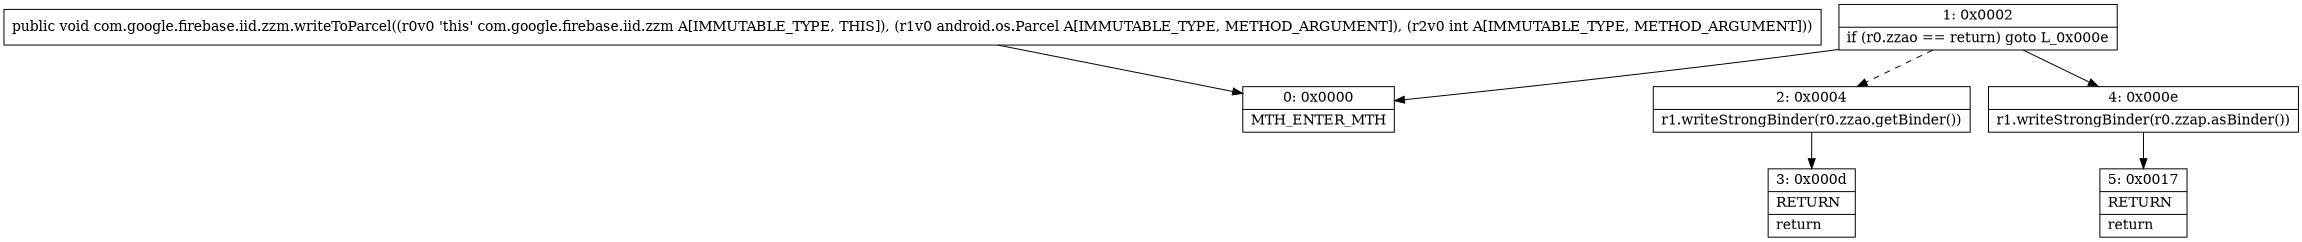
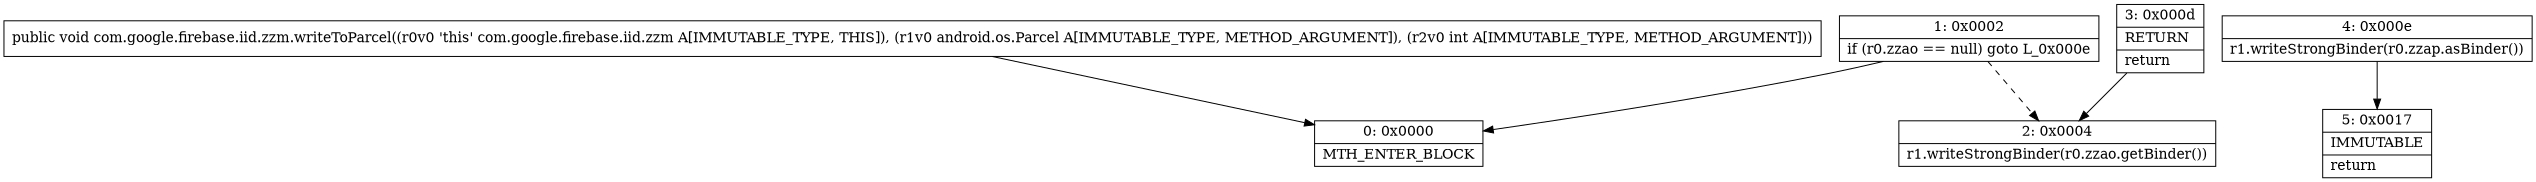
(1978, 38) -> (1969, 50)
(2056, 66) -> none
(1319, 120) -> (1399, 154)
(1812, 146) -> (2107, 93)
(2140, 203) -> (2377, 143)
